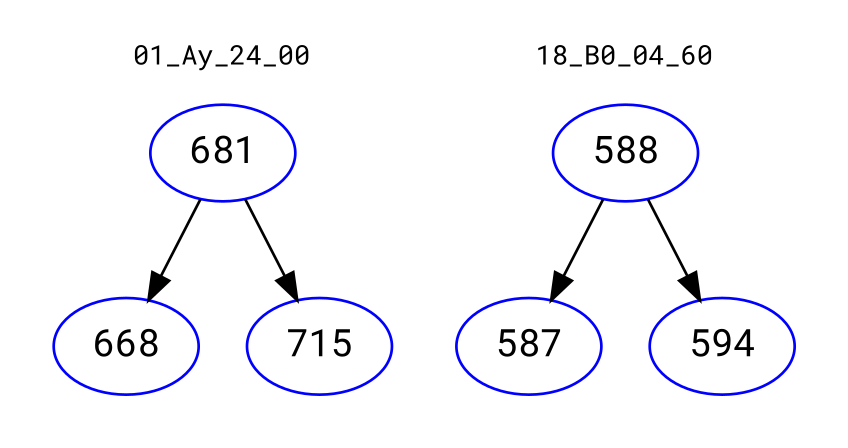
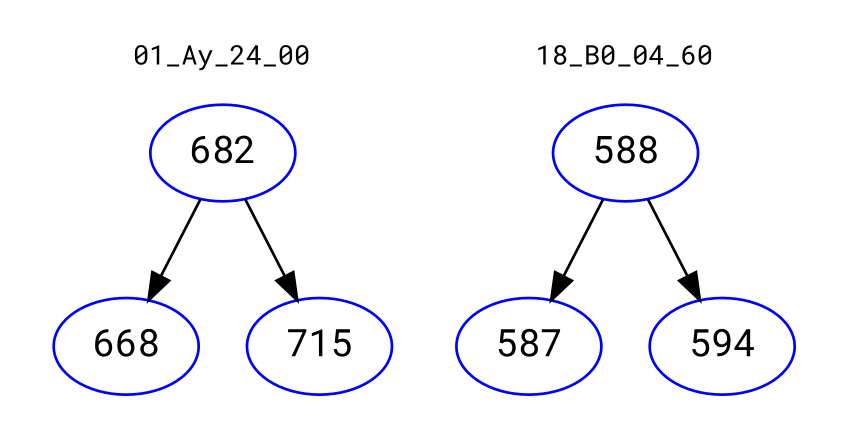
(223, 153) -> (223, 153)
